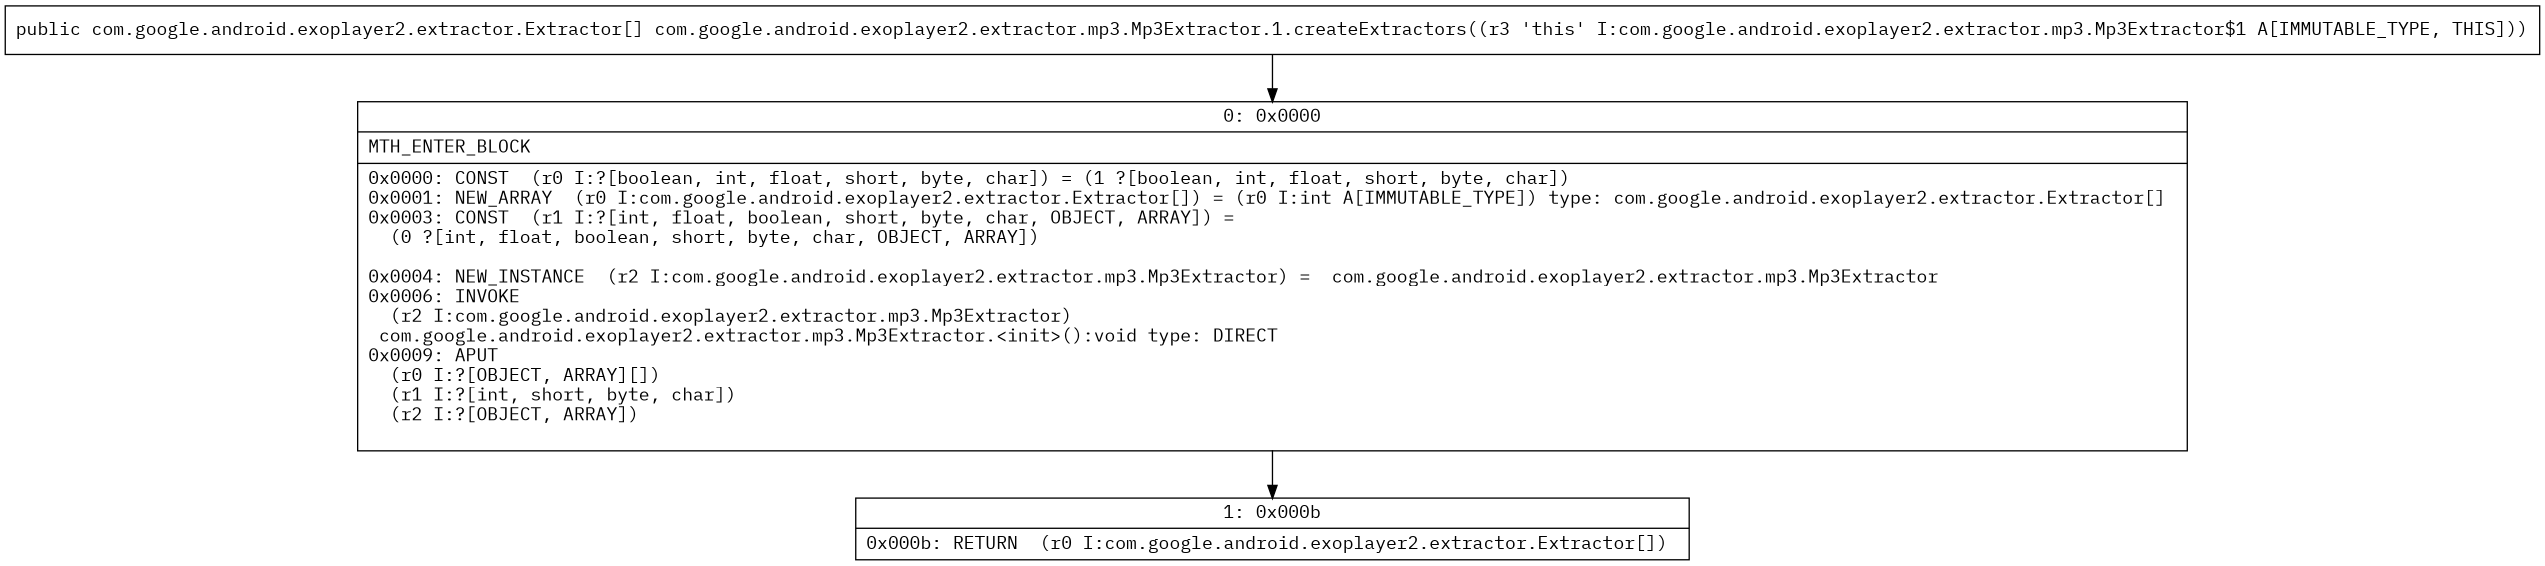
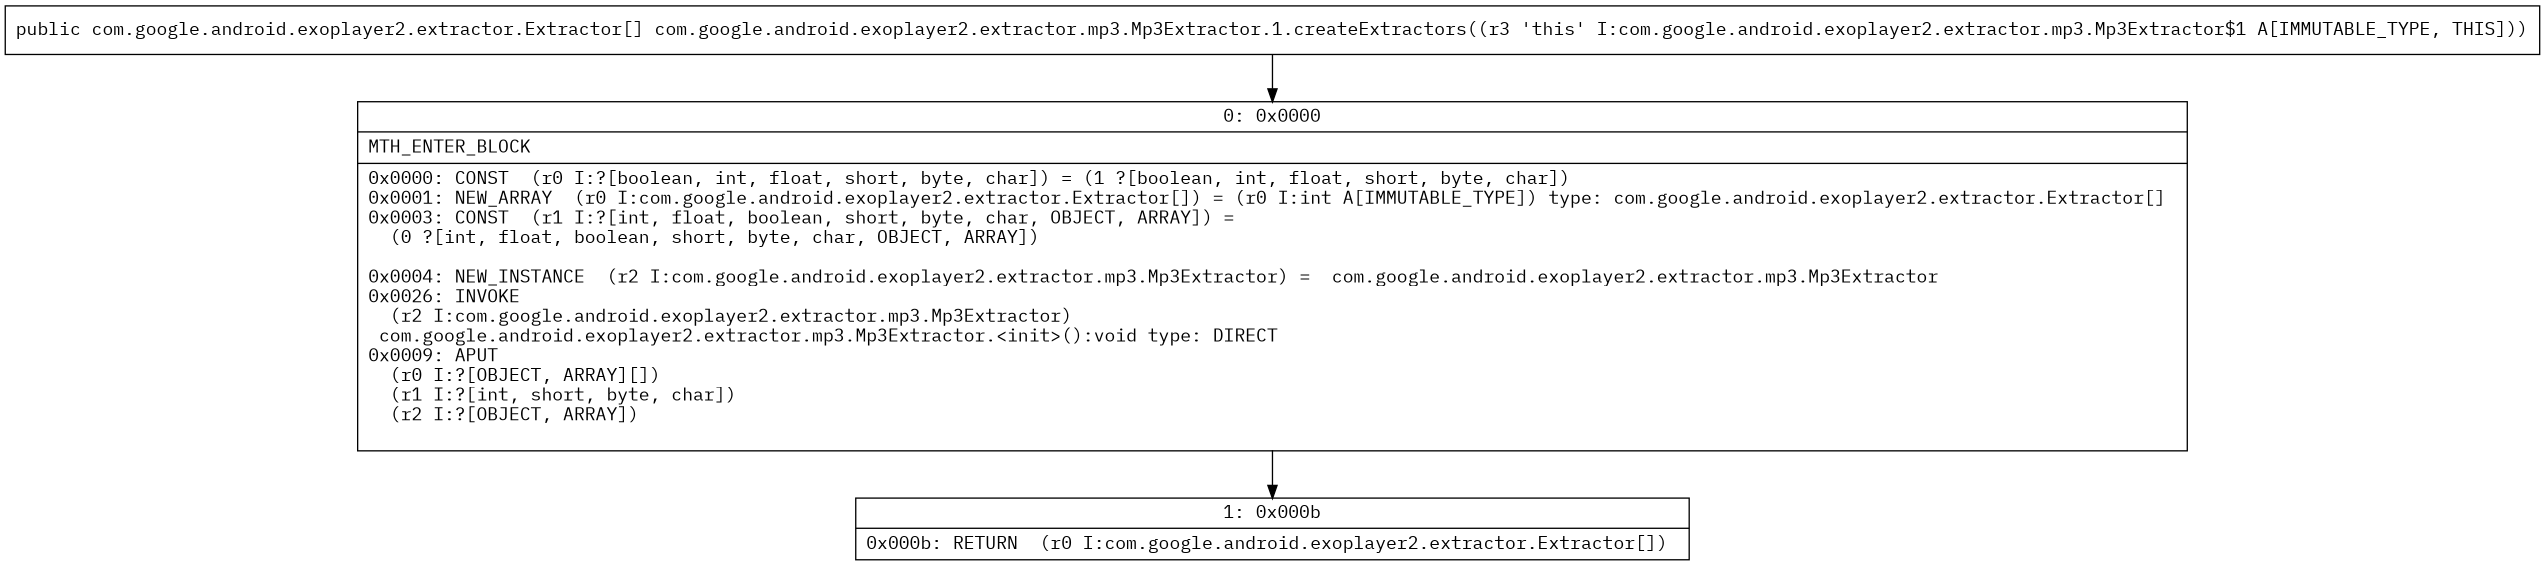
(455, 297) -> (455, 297)
